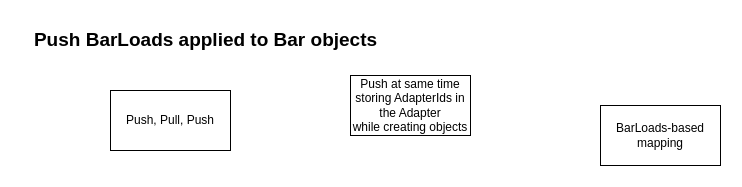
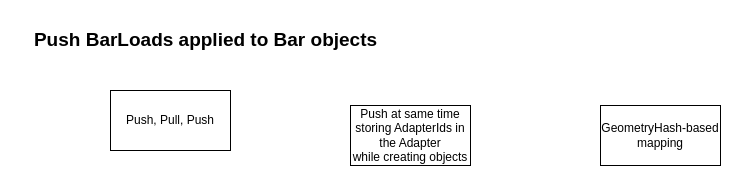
(411, 106) -> (411, 136)
(661, 136) -> (661, 136)
